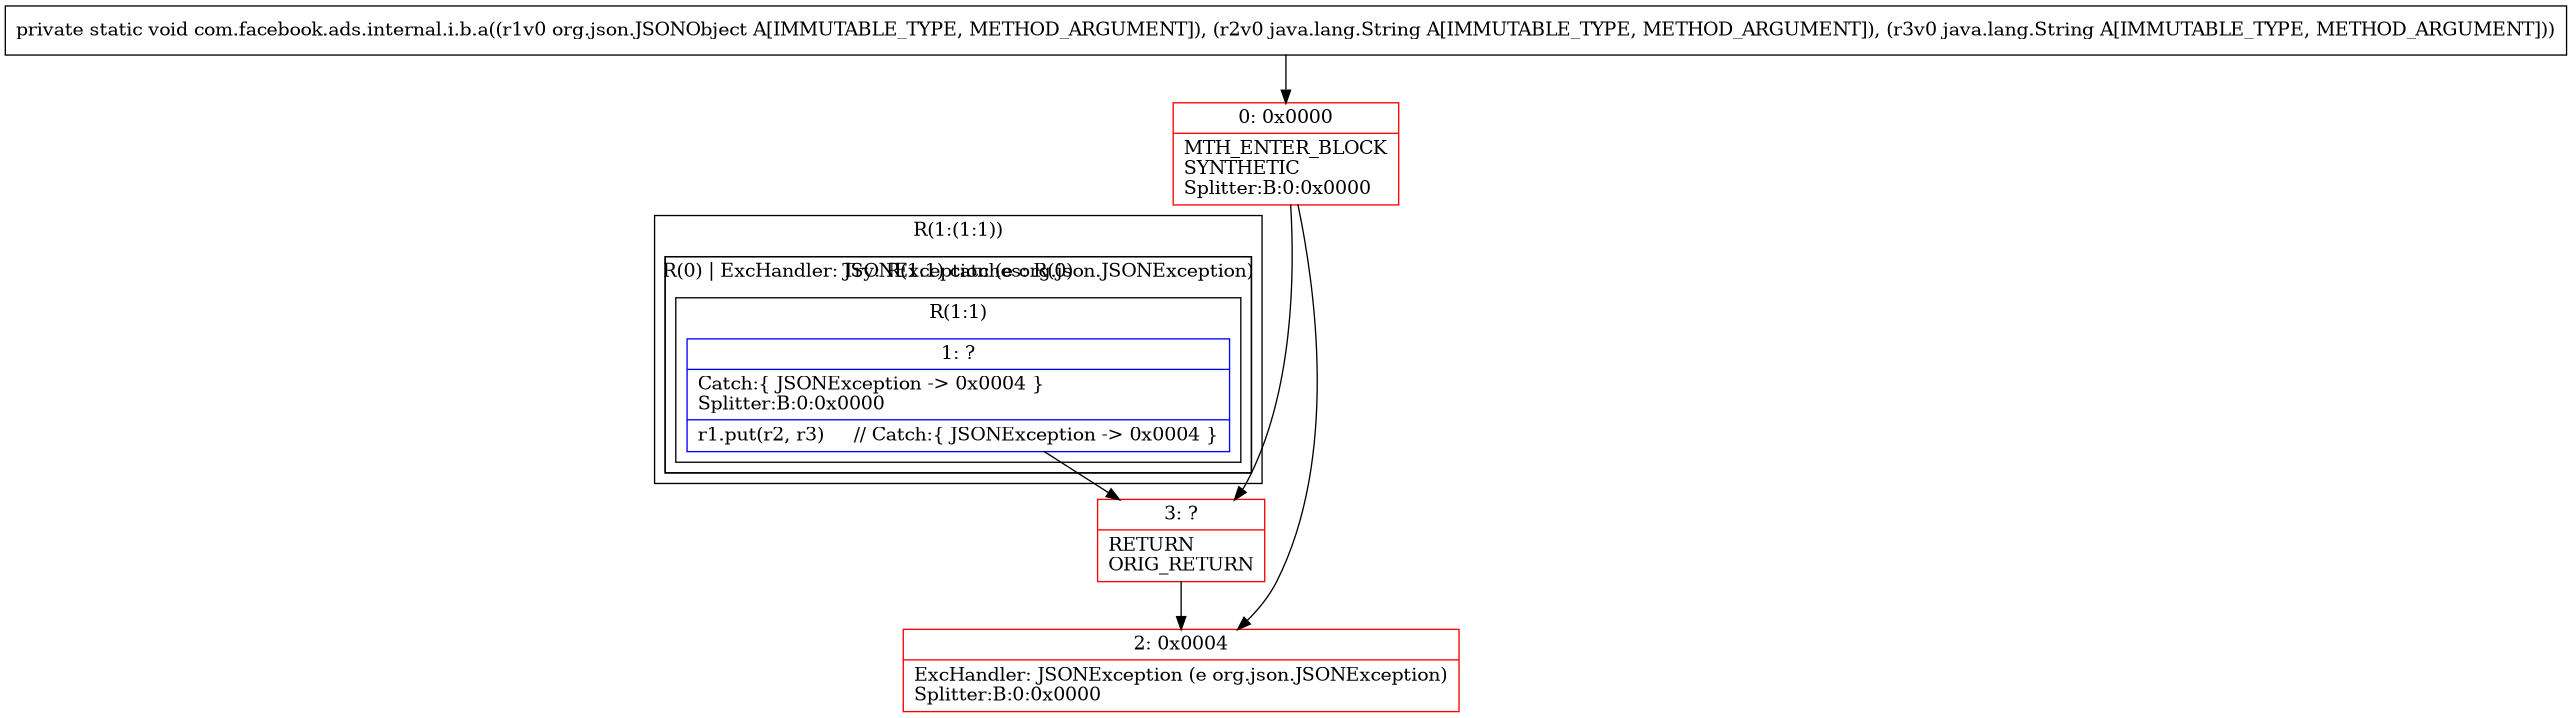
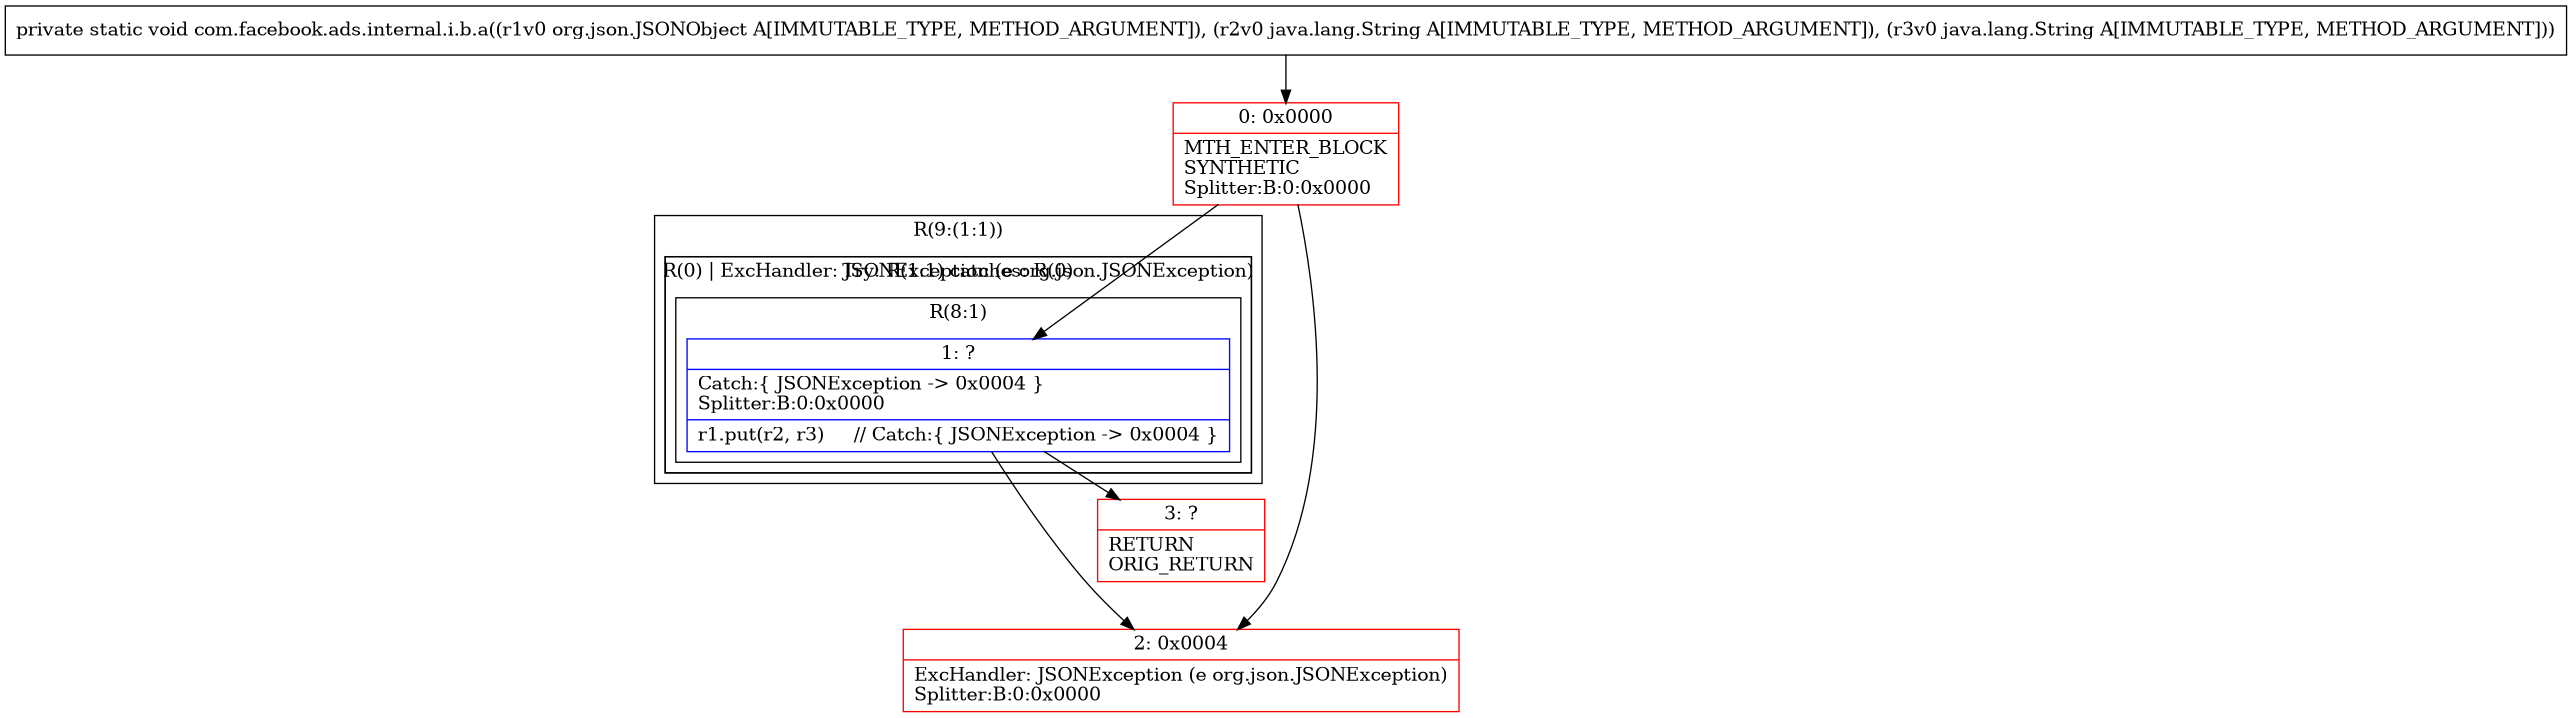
(958, 231) -> (958, 231)
(958, 313) -> (958, 313)
(1286, 351) -> (1131, 268)
(1181, 599) -> (1052, 540)
